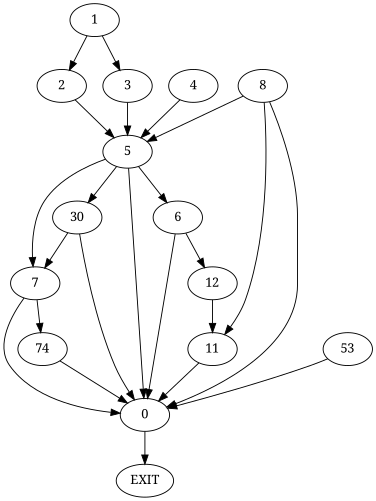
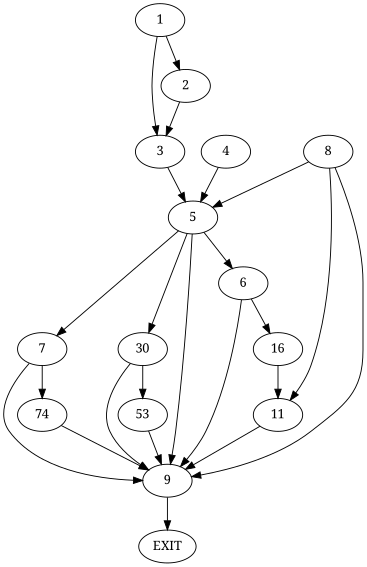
(91, 116) -> (175, 115)
(59, 247) -> (143, 378)
(213, 283) -> (278, 349)
(145, 415) -> (167, 481)
